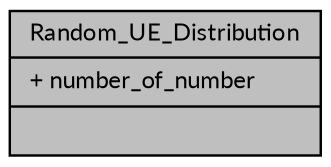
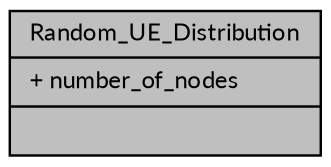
(143, 81) -> (135, 81)
